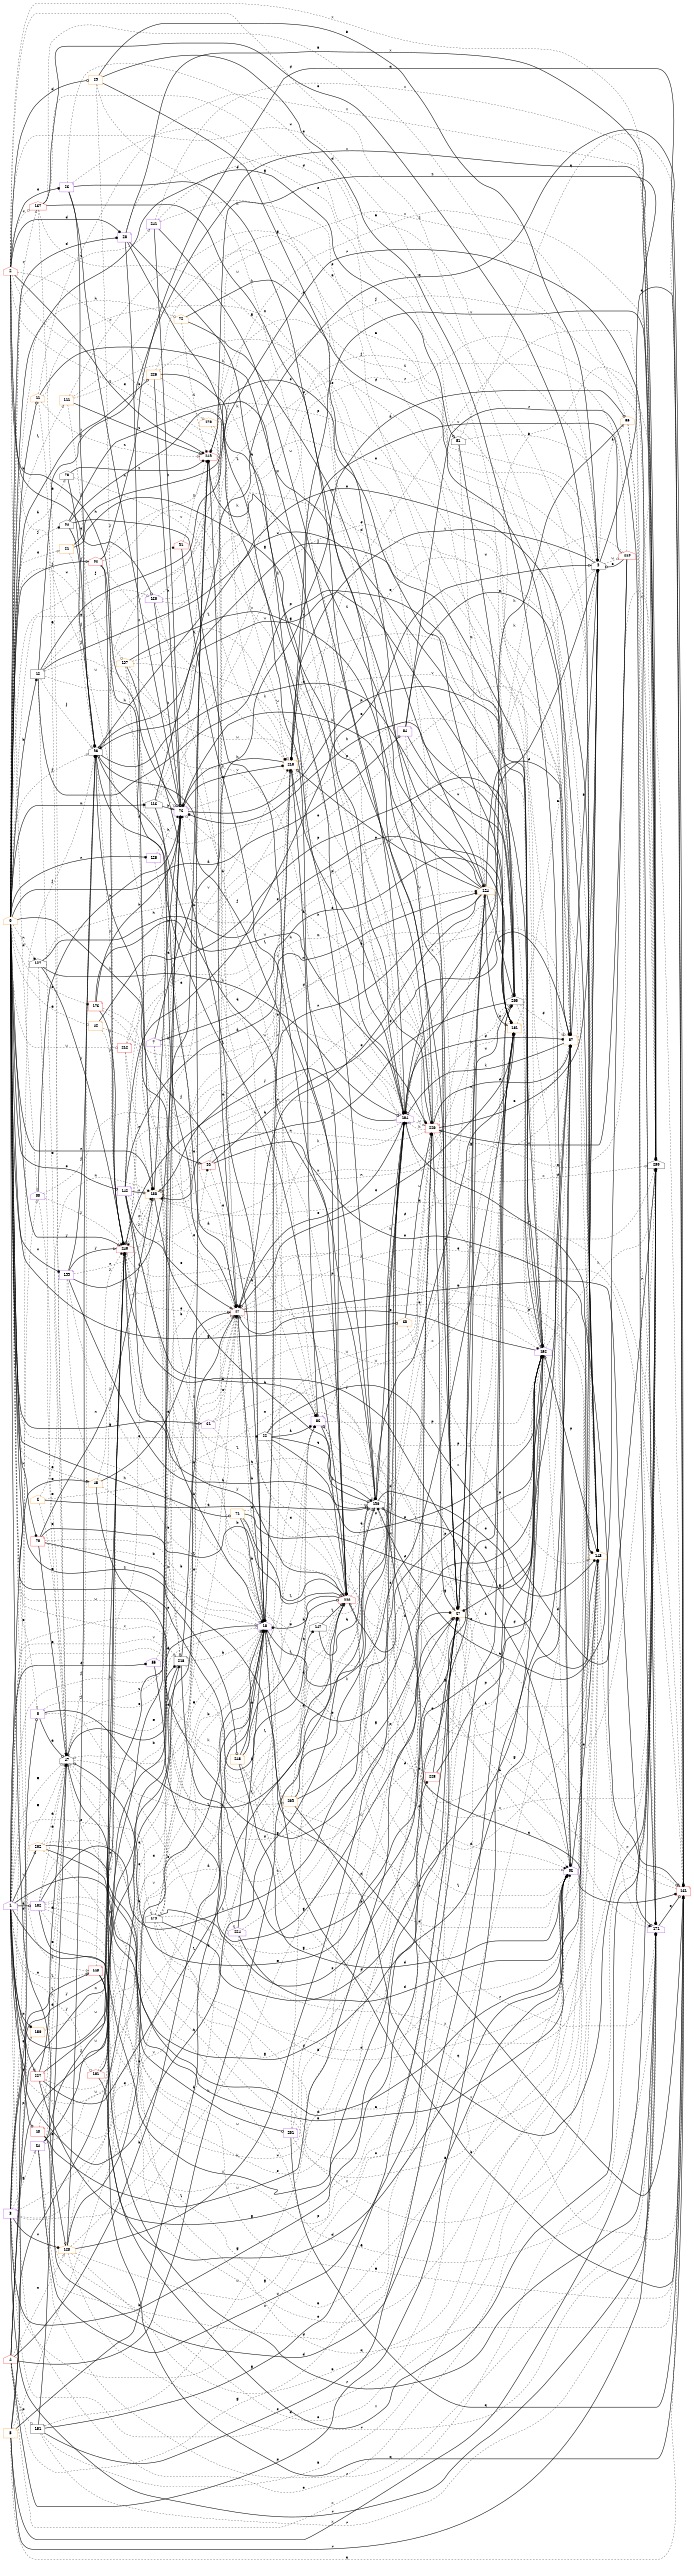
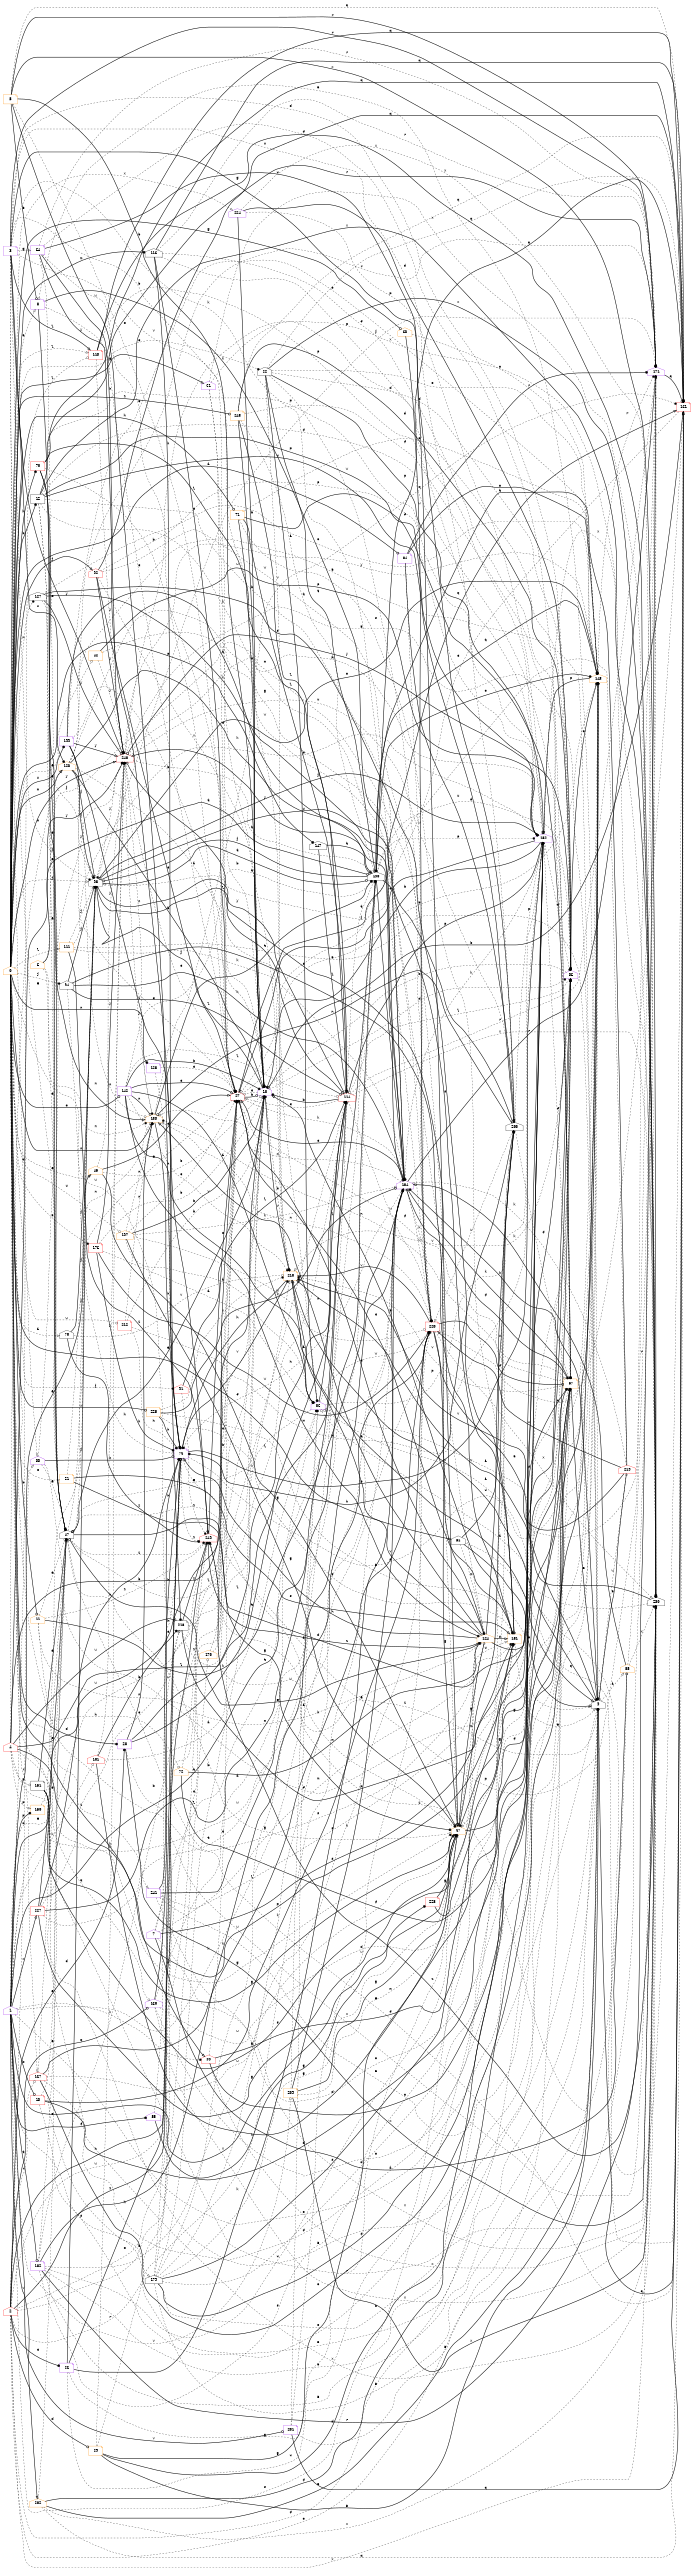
(575, 451) -> (524, 1609)
(318, 1421) -> (318, 1406)
(445, 1422) -> (411, 1372)
